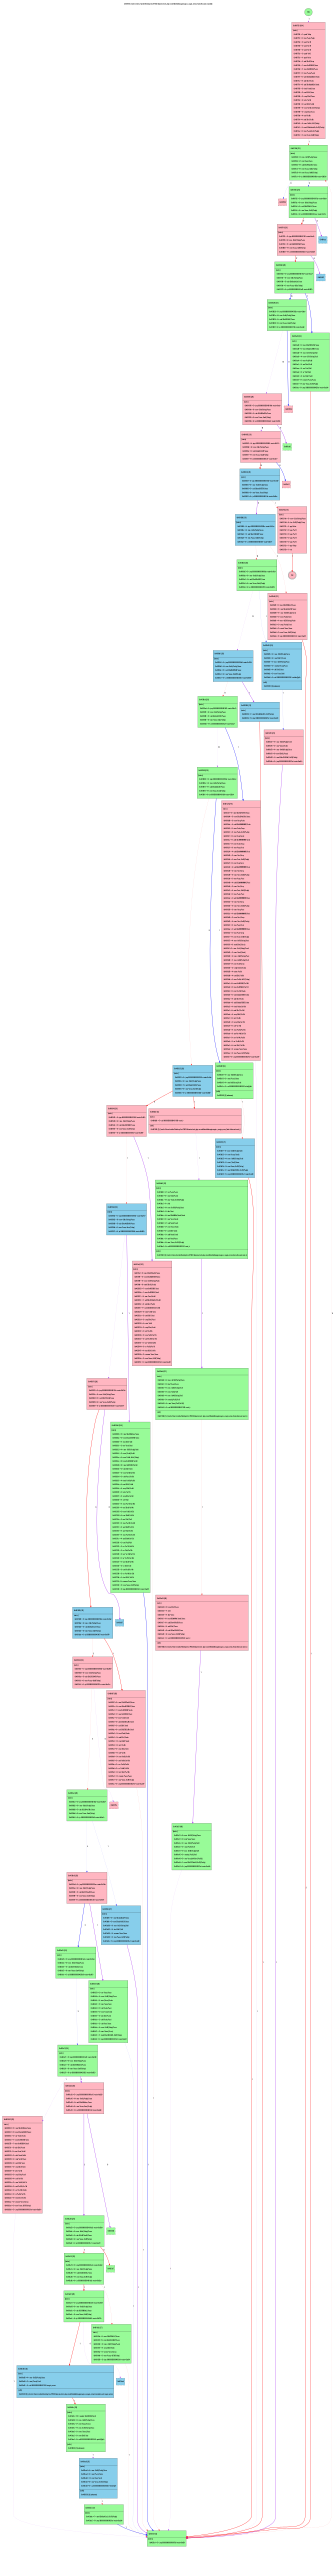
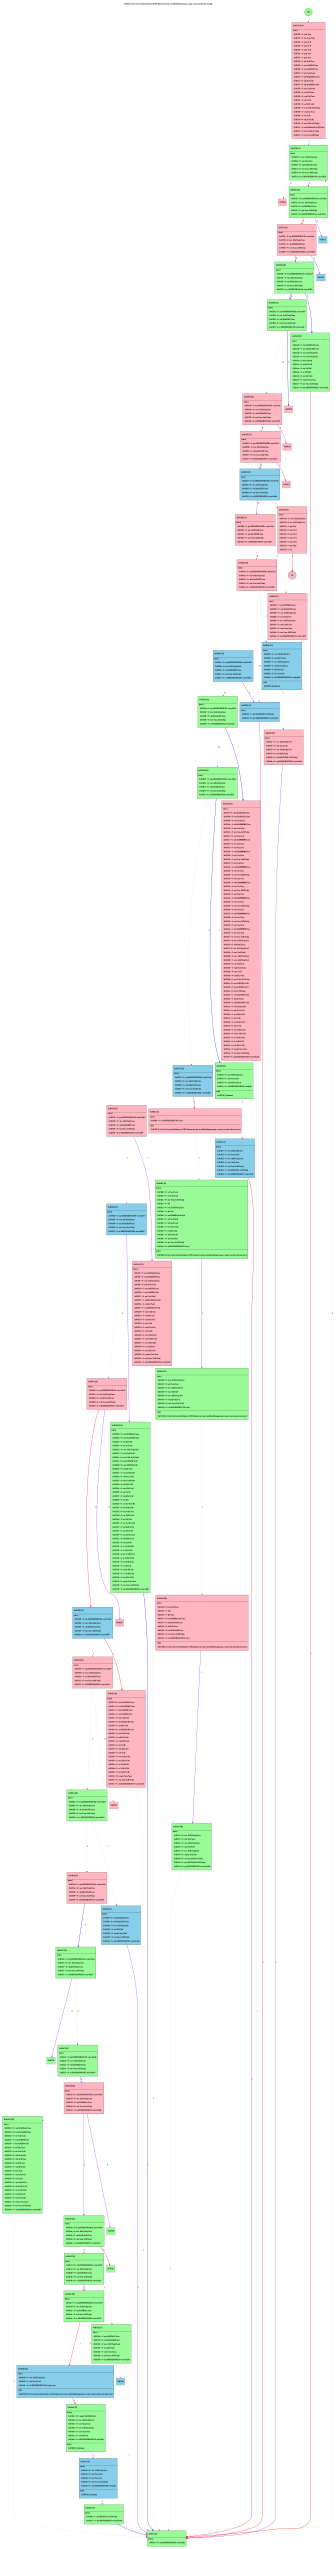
(287, 447) -> (287, 447)
(282, 471) -> (282, 471)
(255, 530) -> (255, 530)
(257, 575) -> (257, 575)
(245, 620) -> (258, 646)
(160, 1098) -> none
(120, 1623) -> (120, 1623)
(305, 1640) -> none
(108, 2012) -> none
none -> (51, 2061)
(22, 2165) -> (22, 2165)
